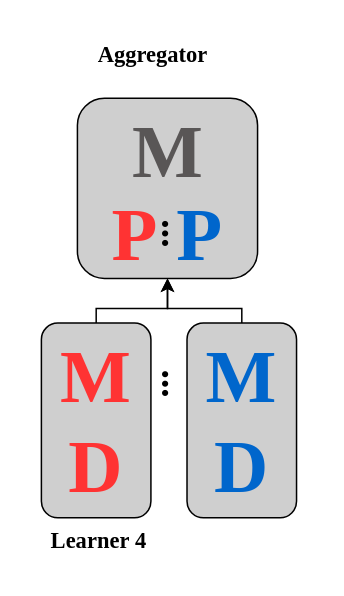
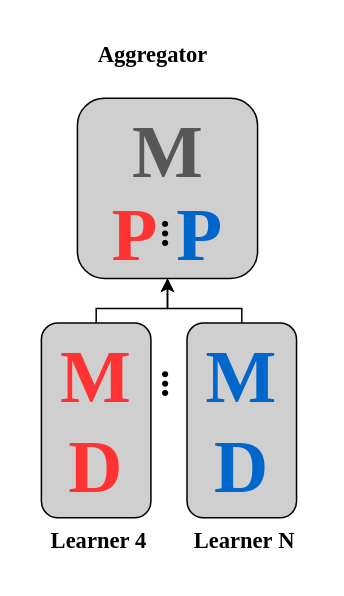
none -> (244, 540)
